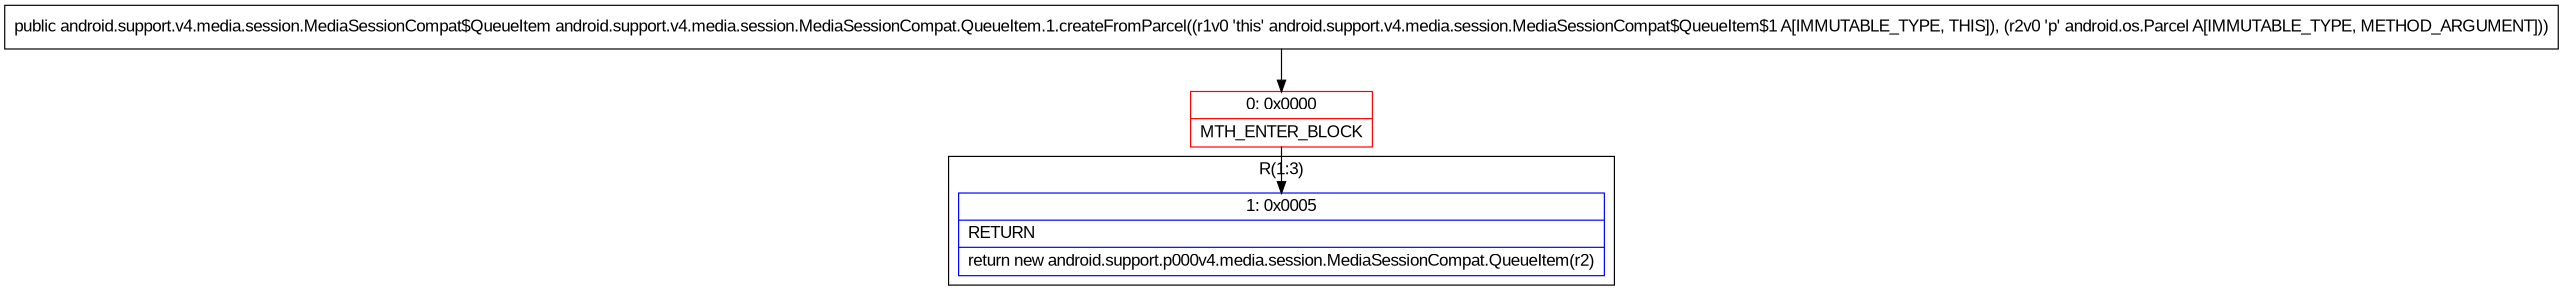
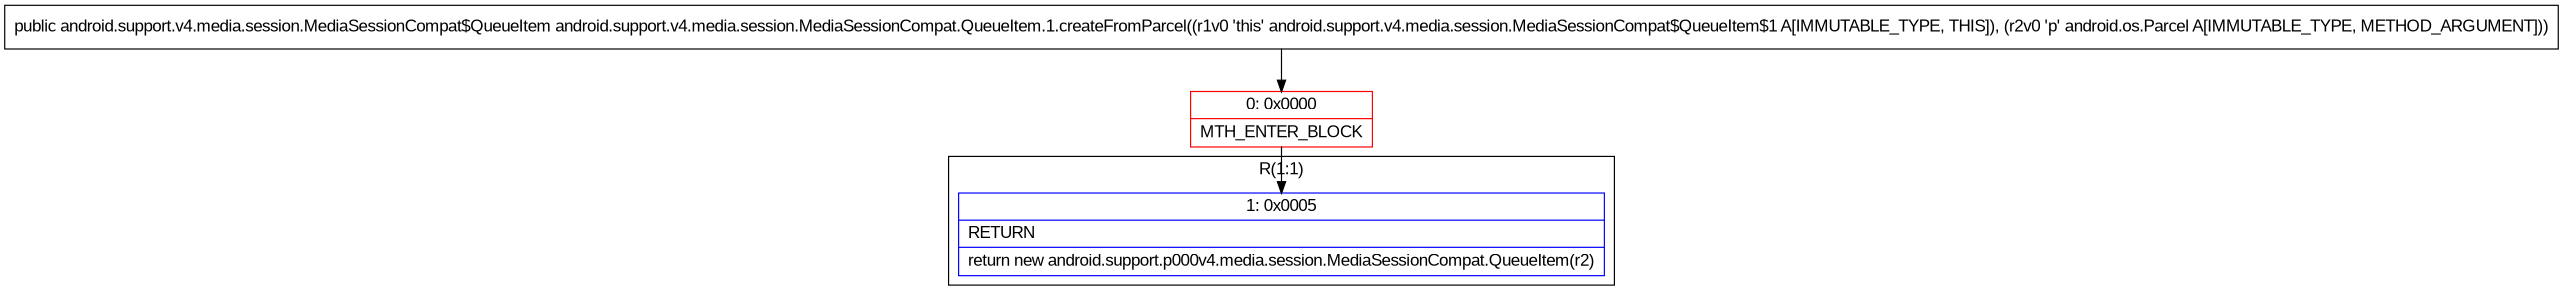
(1281, 170) -> (1281, 170)
